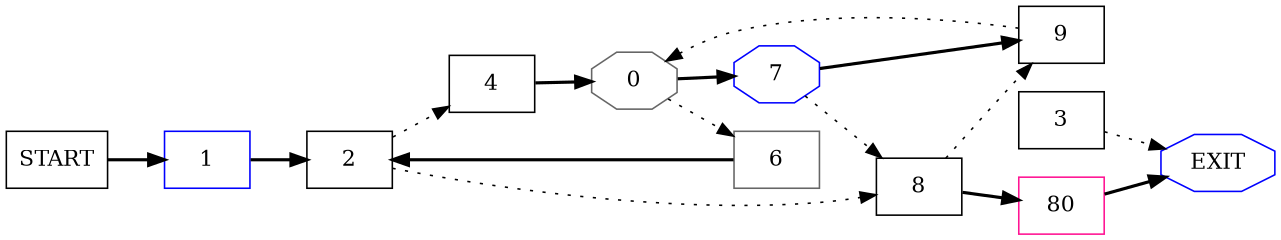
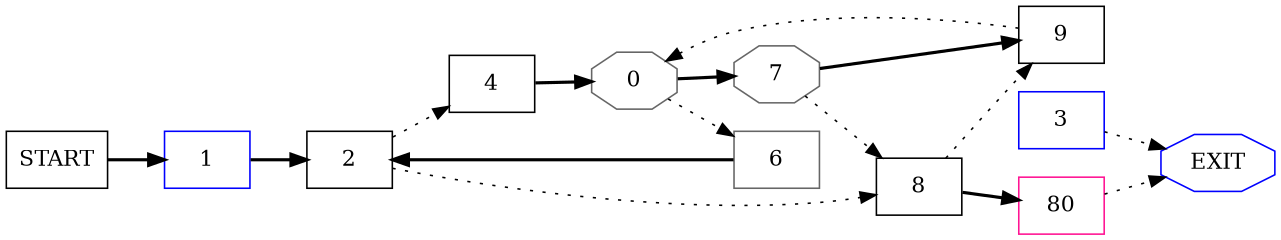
(777, 74) -> (777, 74)
(1061, 120) -> (1061, 120)
(1127, 188) -> (1127, 188)
